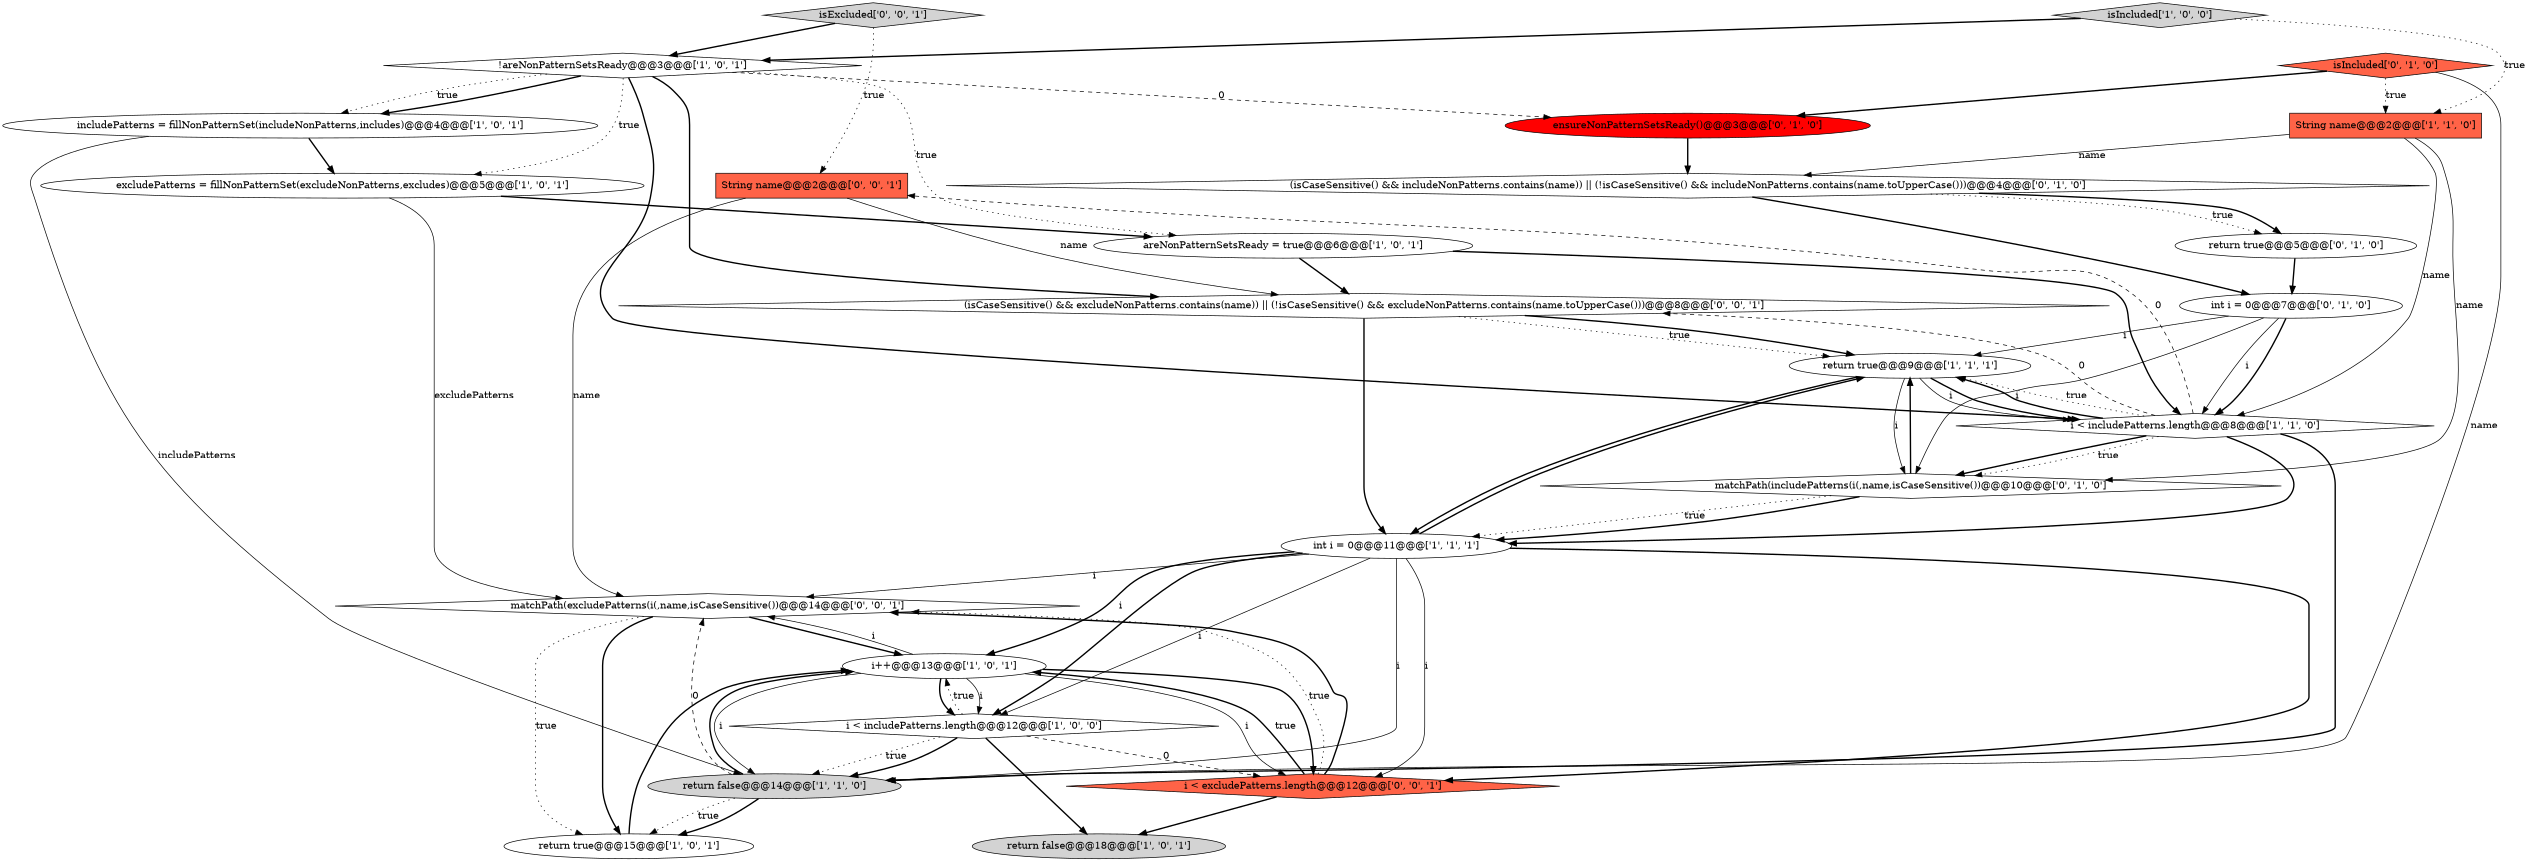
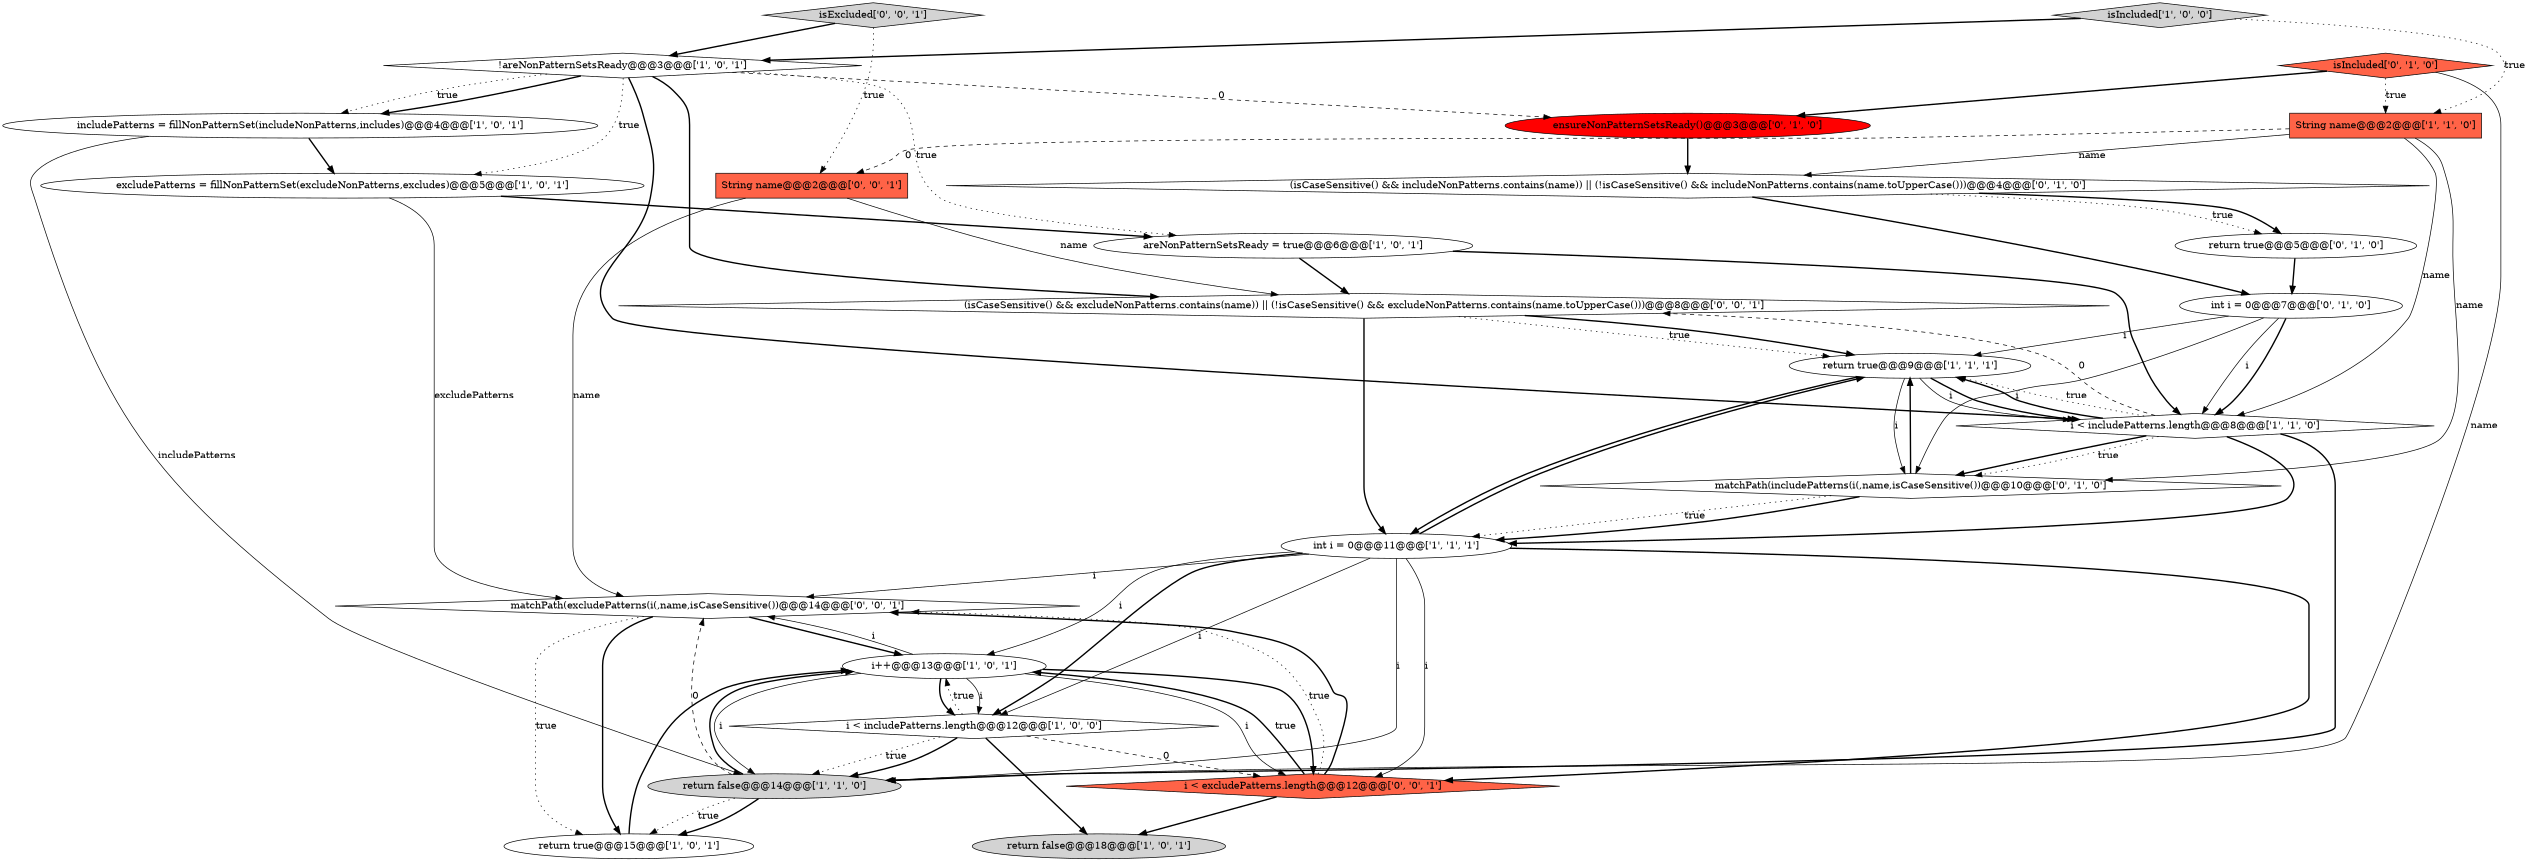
(1595, 235) -> (1574, 138)
(1136, 580) -> (1136, 580)
